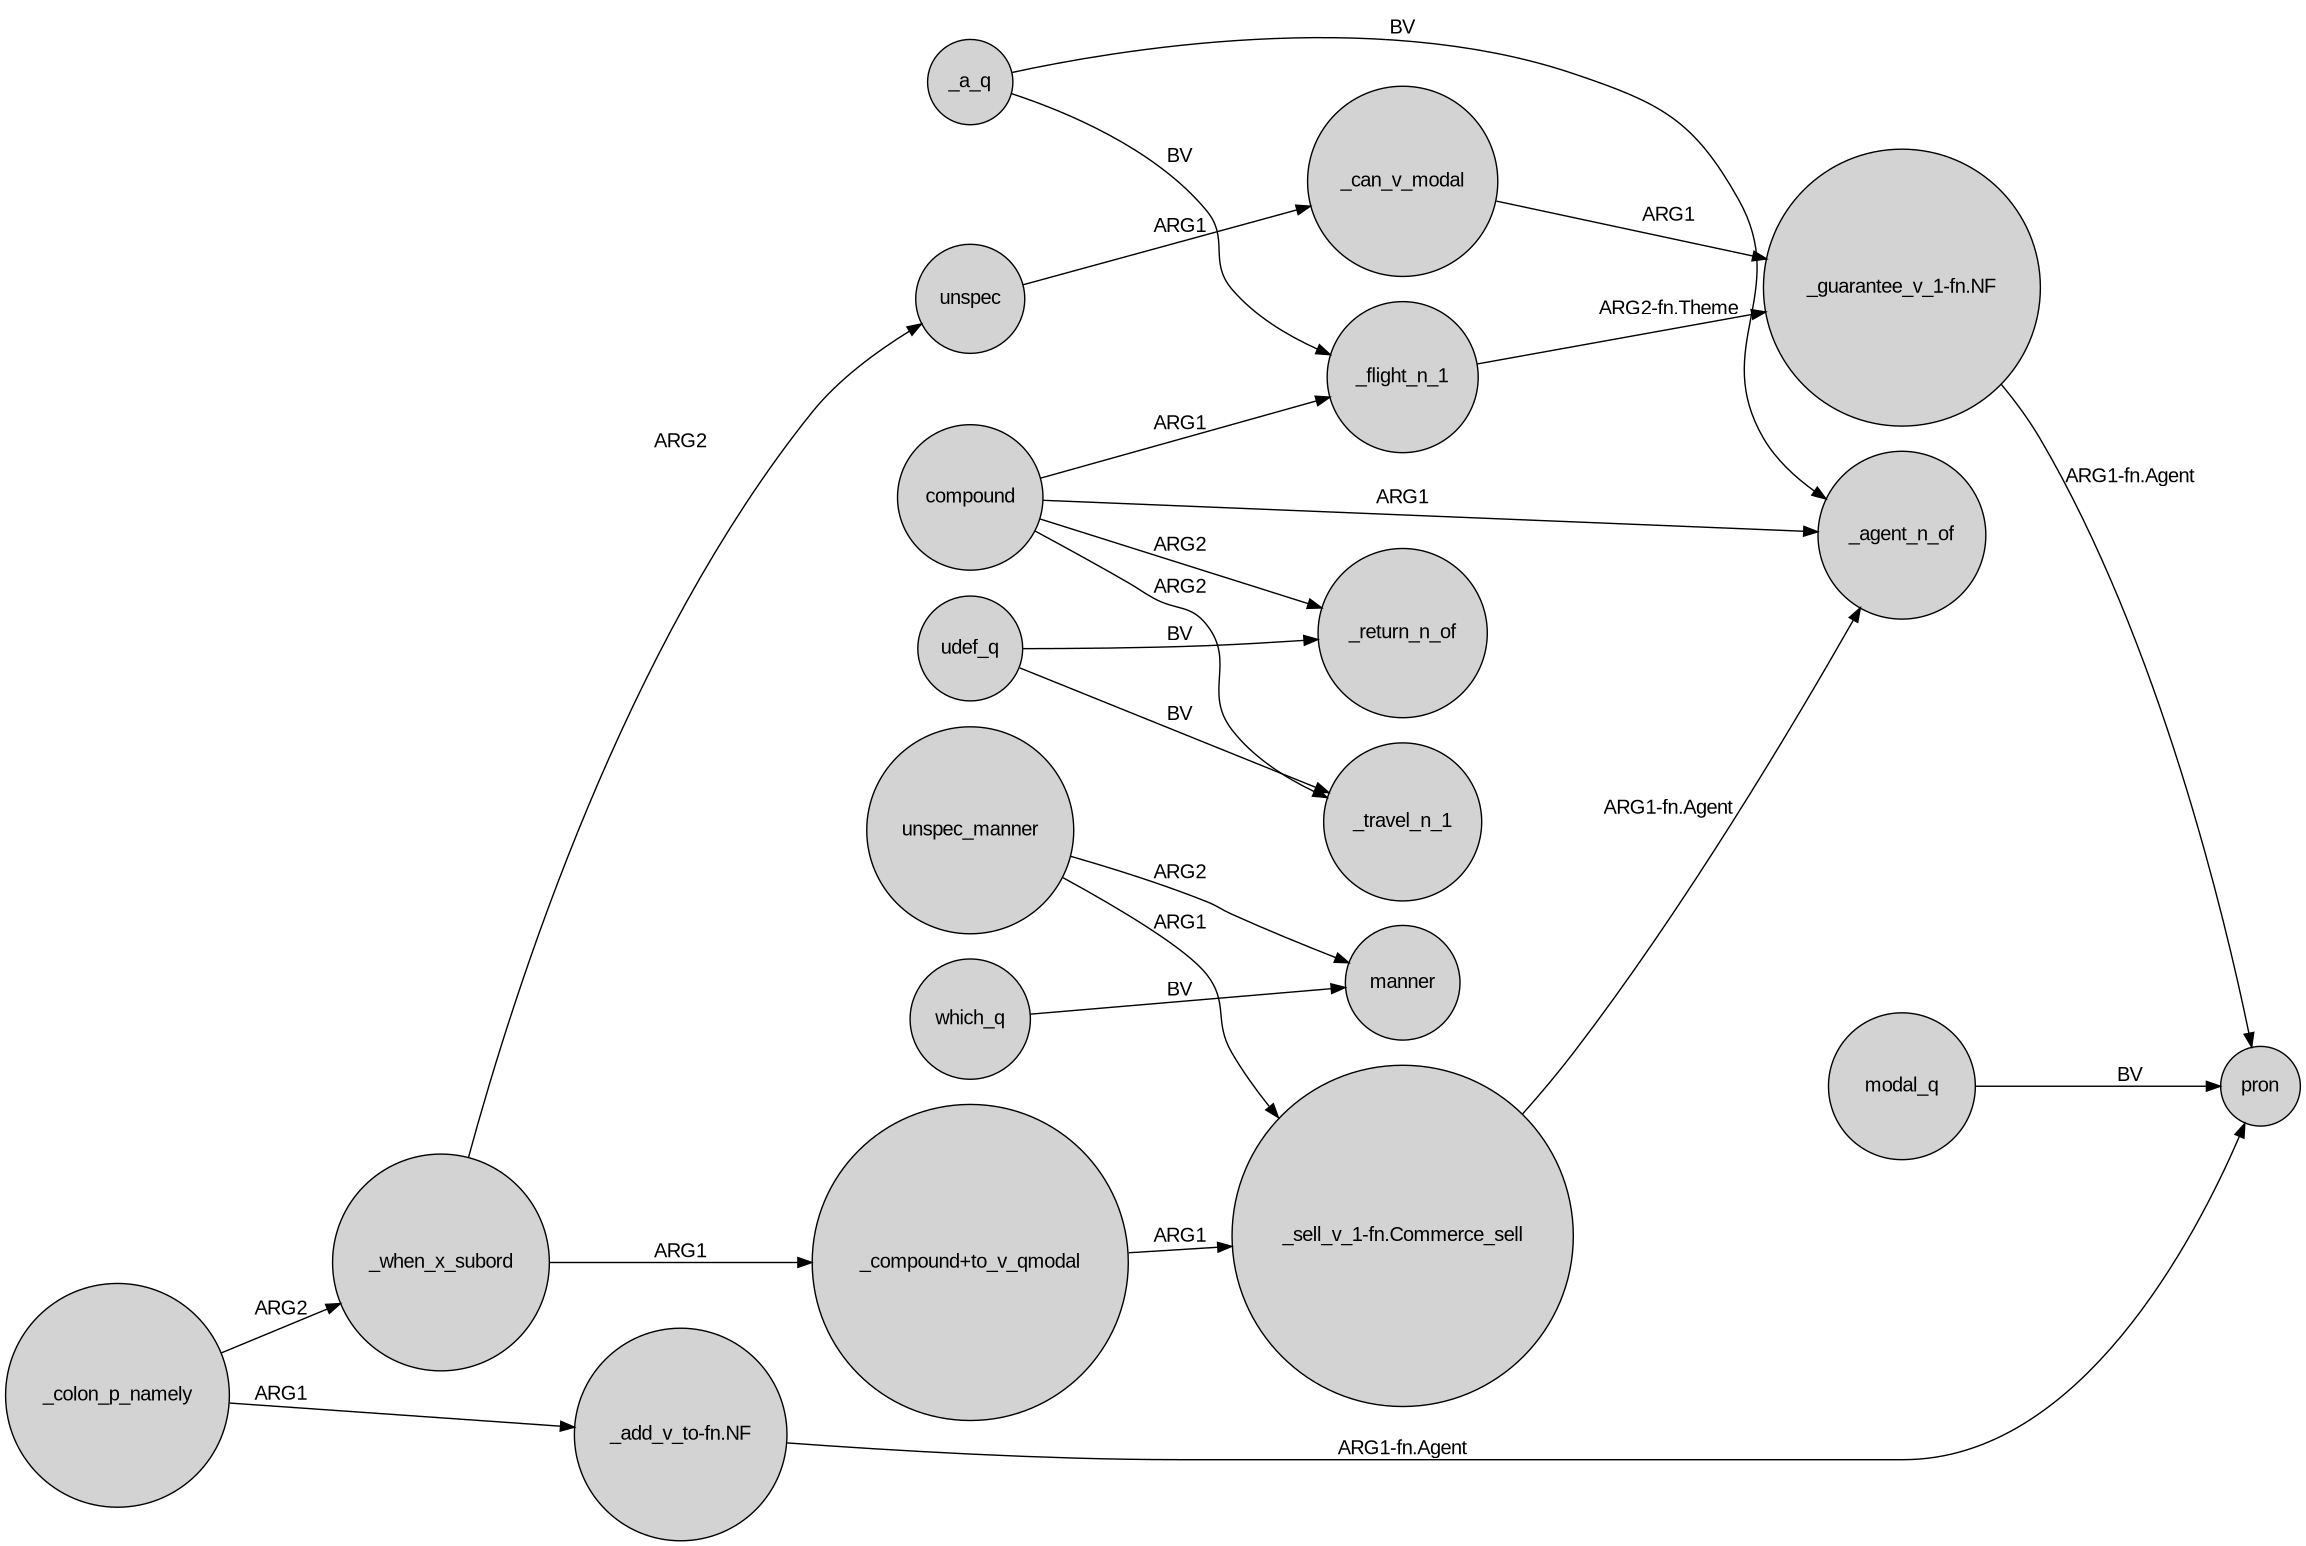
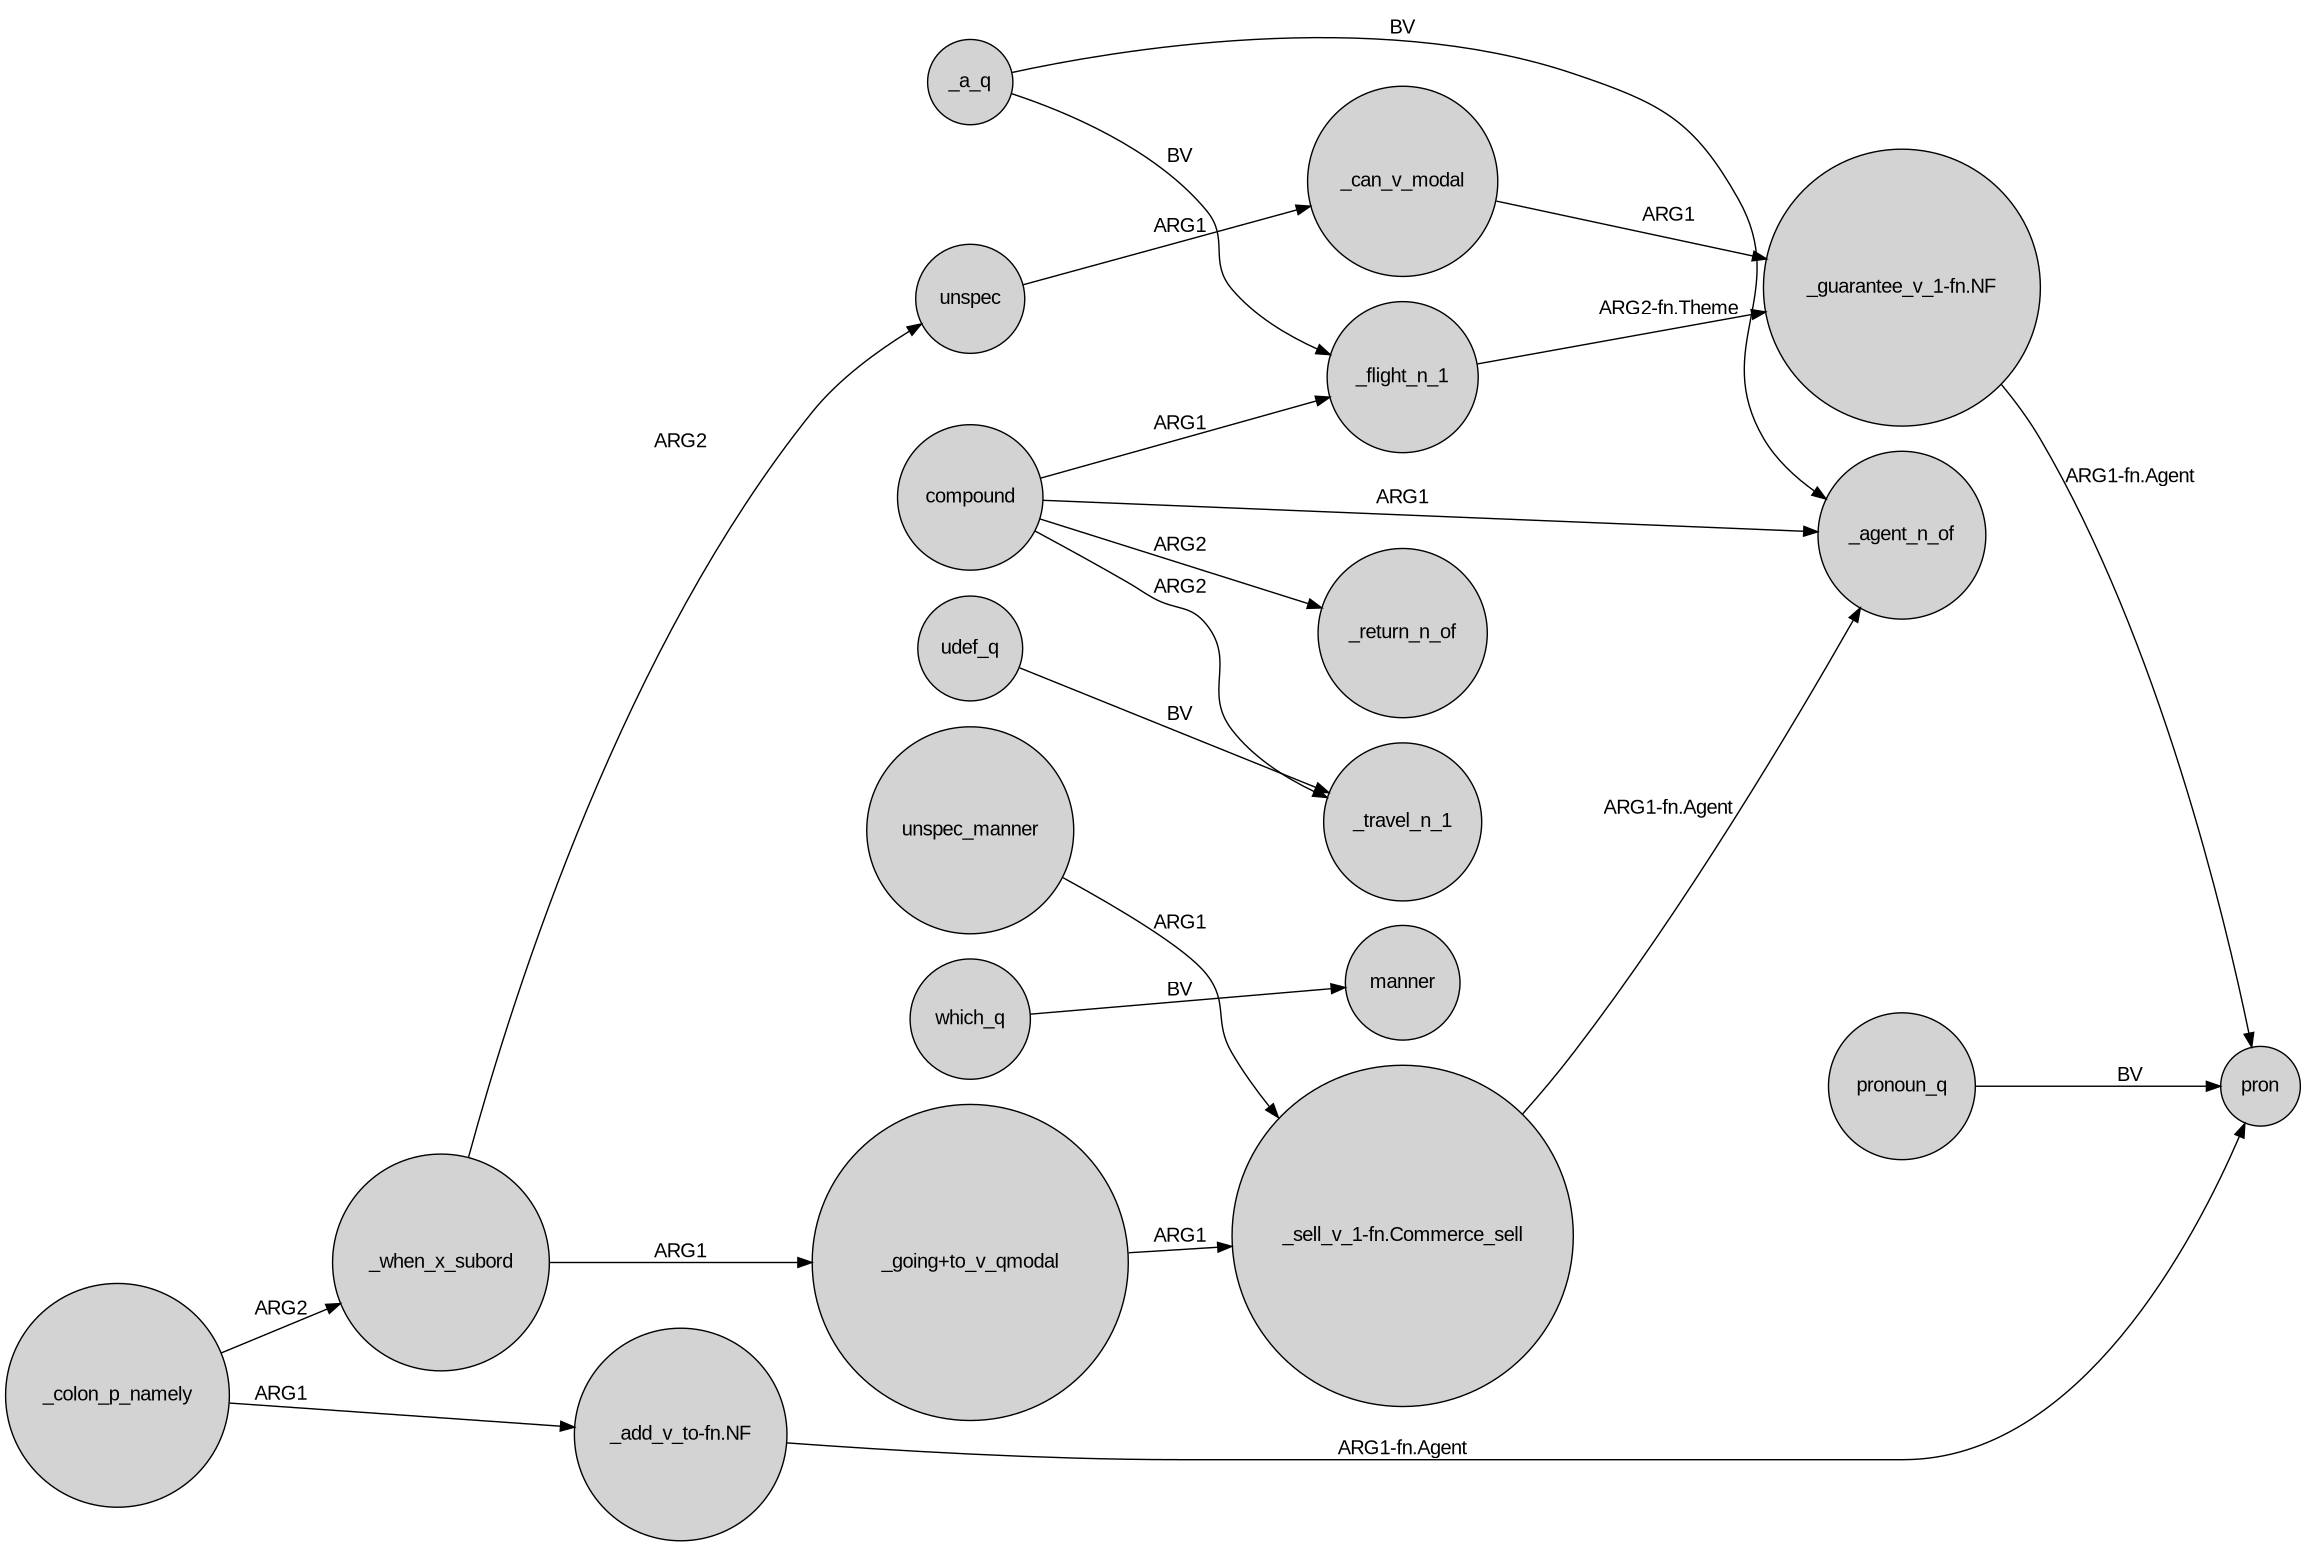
(1164, 647) -> none
(1205, 901) -> none
(1902, 1086) -> (1902, 1086)
(970, 1262) -> (970, 1262)
